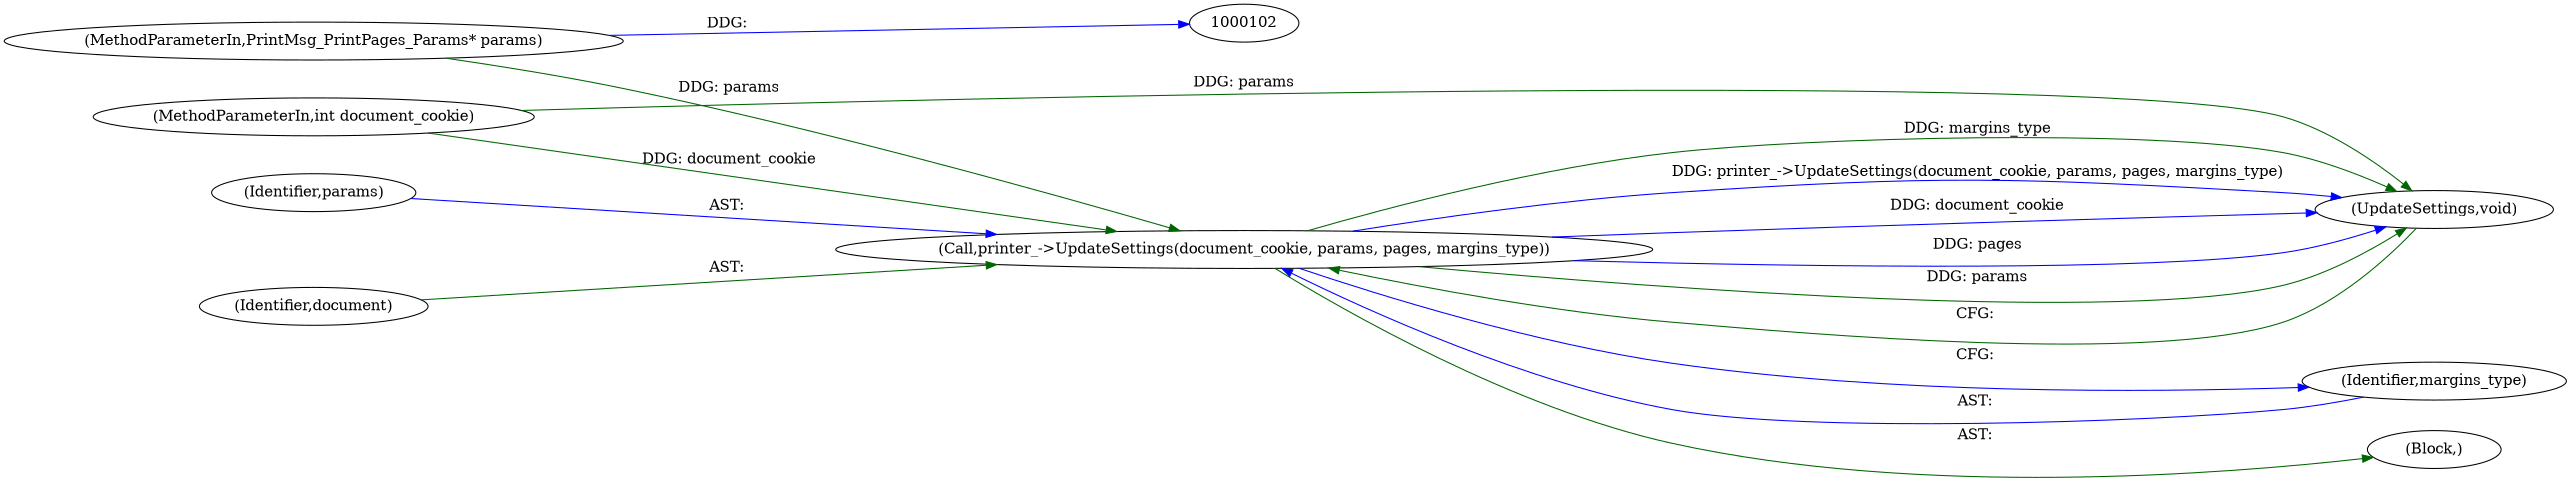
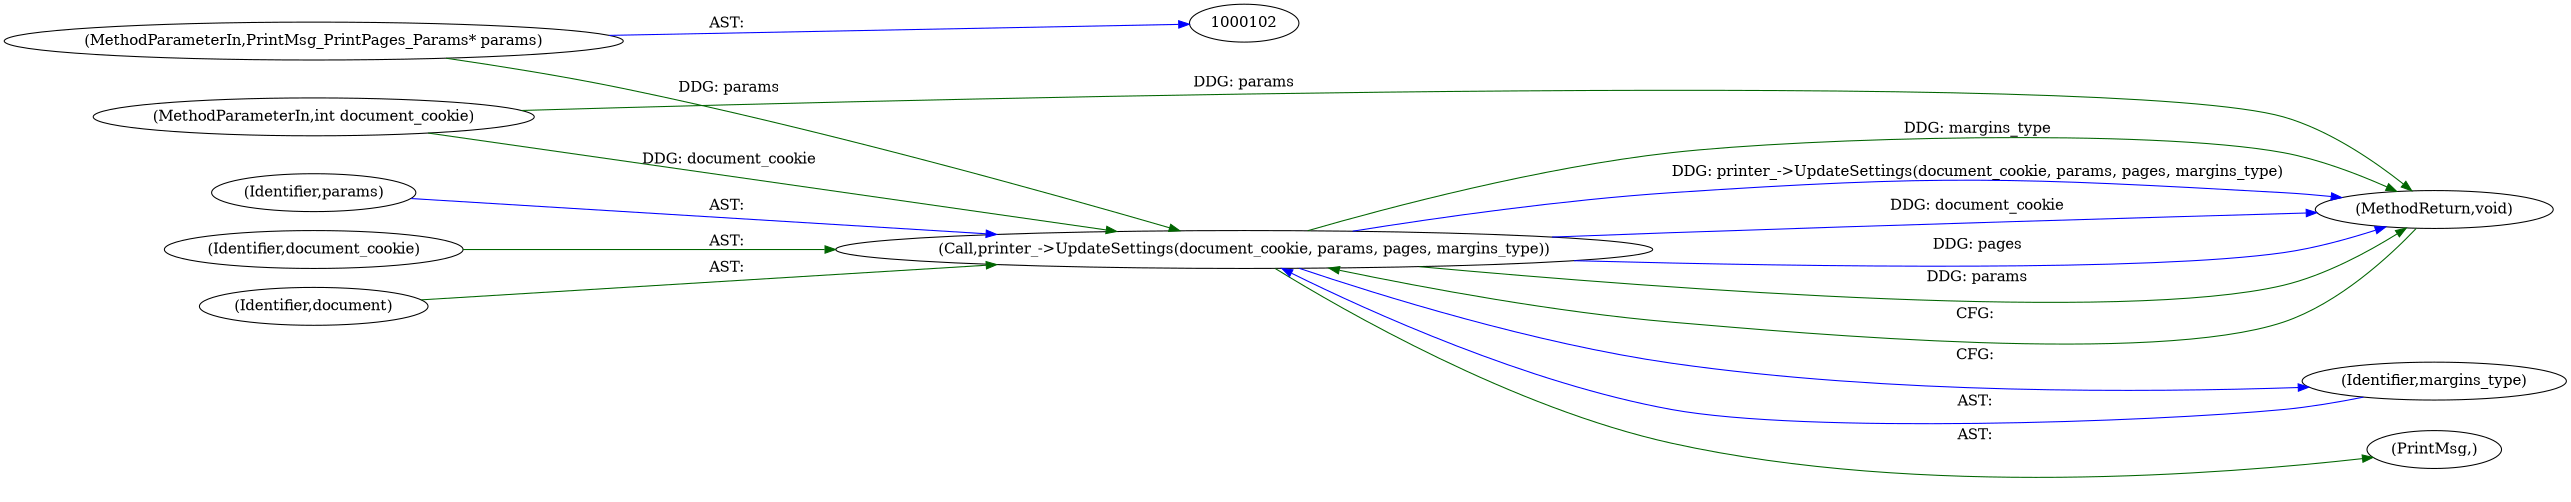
(729, 24) -> (729, 24)
(2434, 210) -> (2434, 210)
none -> (314, 250)
(2434, 450) -> (2434, 450)
